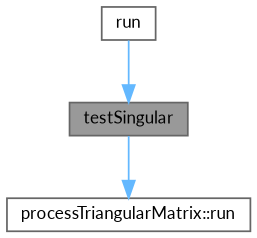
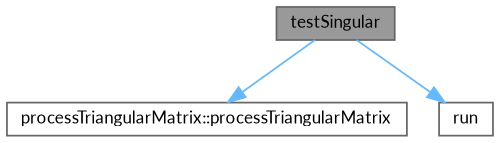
(129, 63) -> (393, 66)
(129, 215) -> (207, 119)
